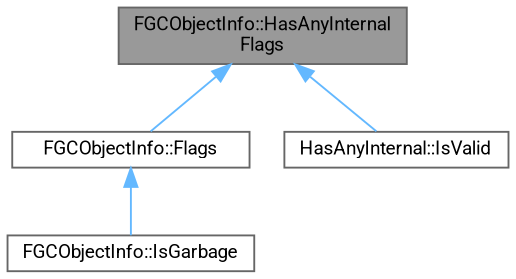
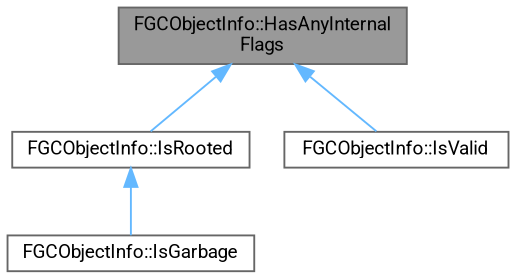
(131, 150) -> (131, 150)
(396, 150) -> (396, 150)
